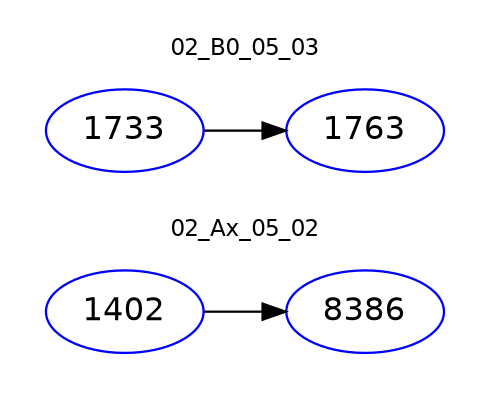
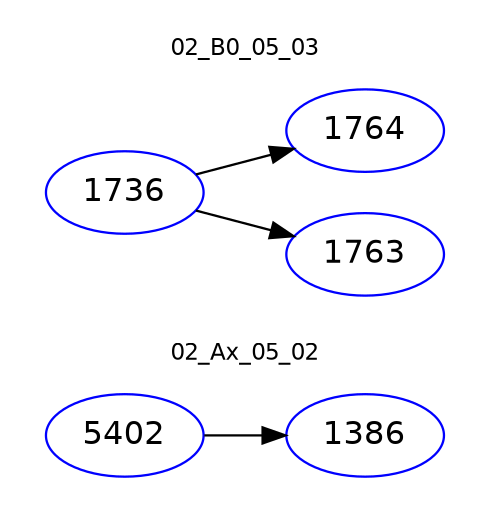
(125, 131) -> (125, 192)
none -> (365, 131)
(125, 312) -> (125, 435)
(365, 312) -> (365, 435)
